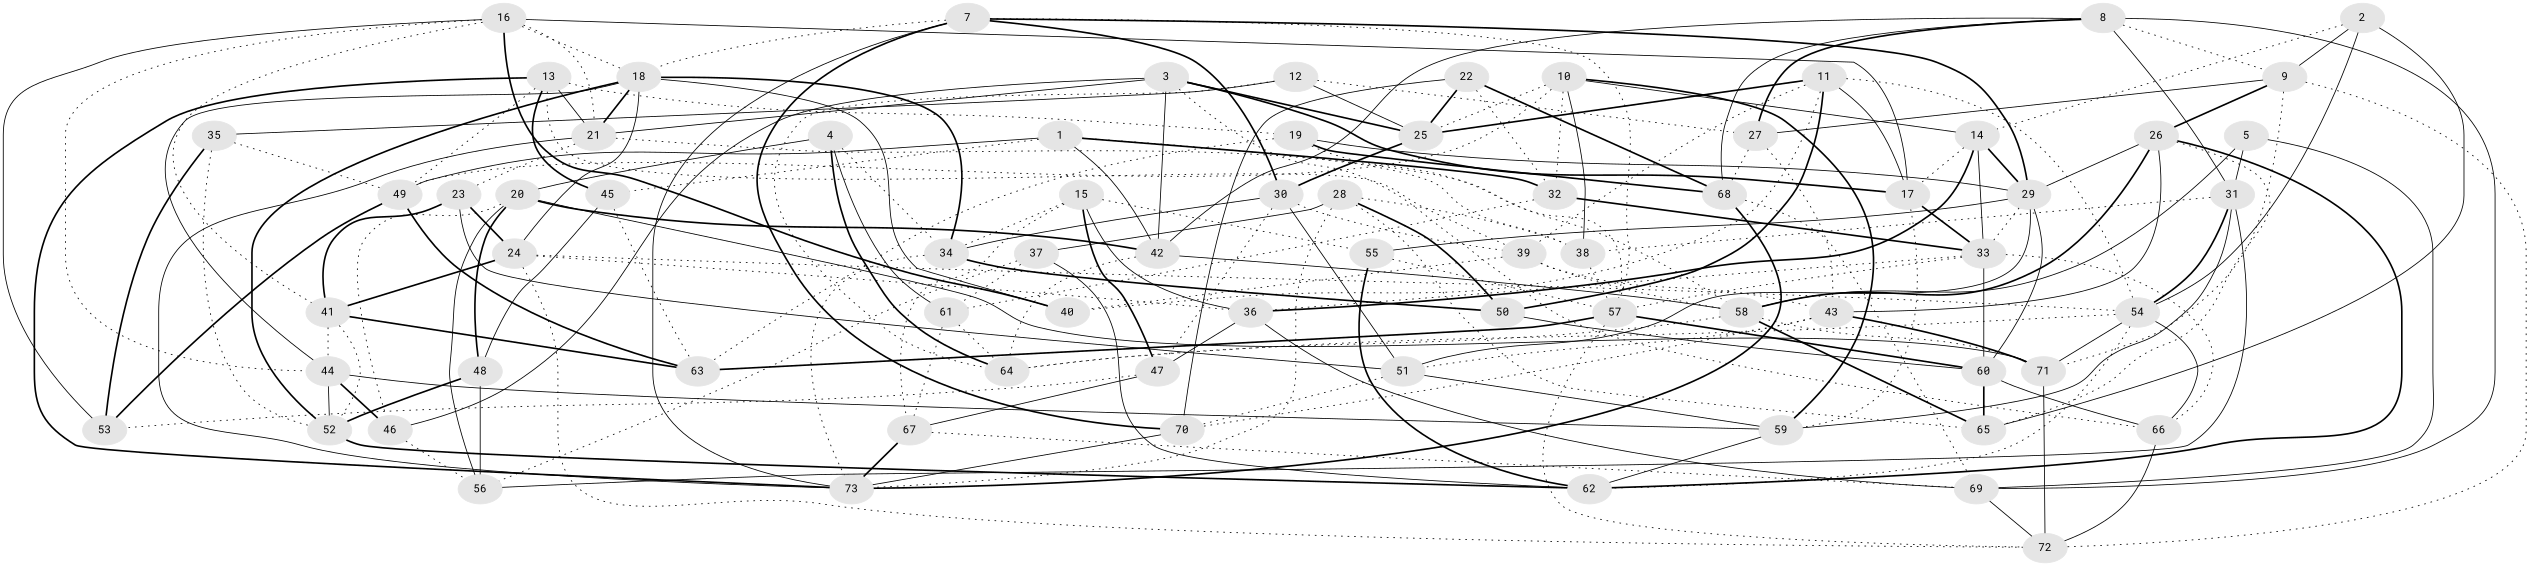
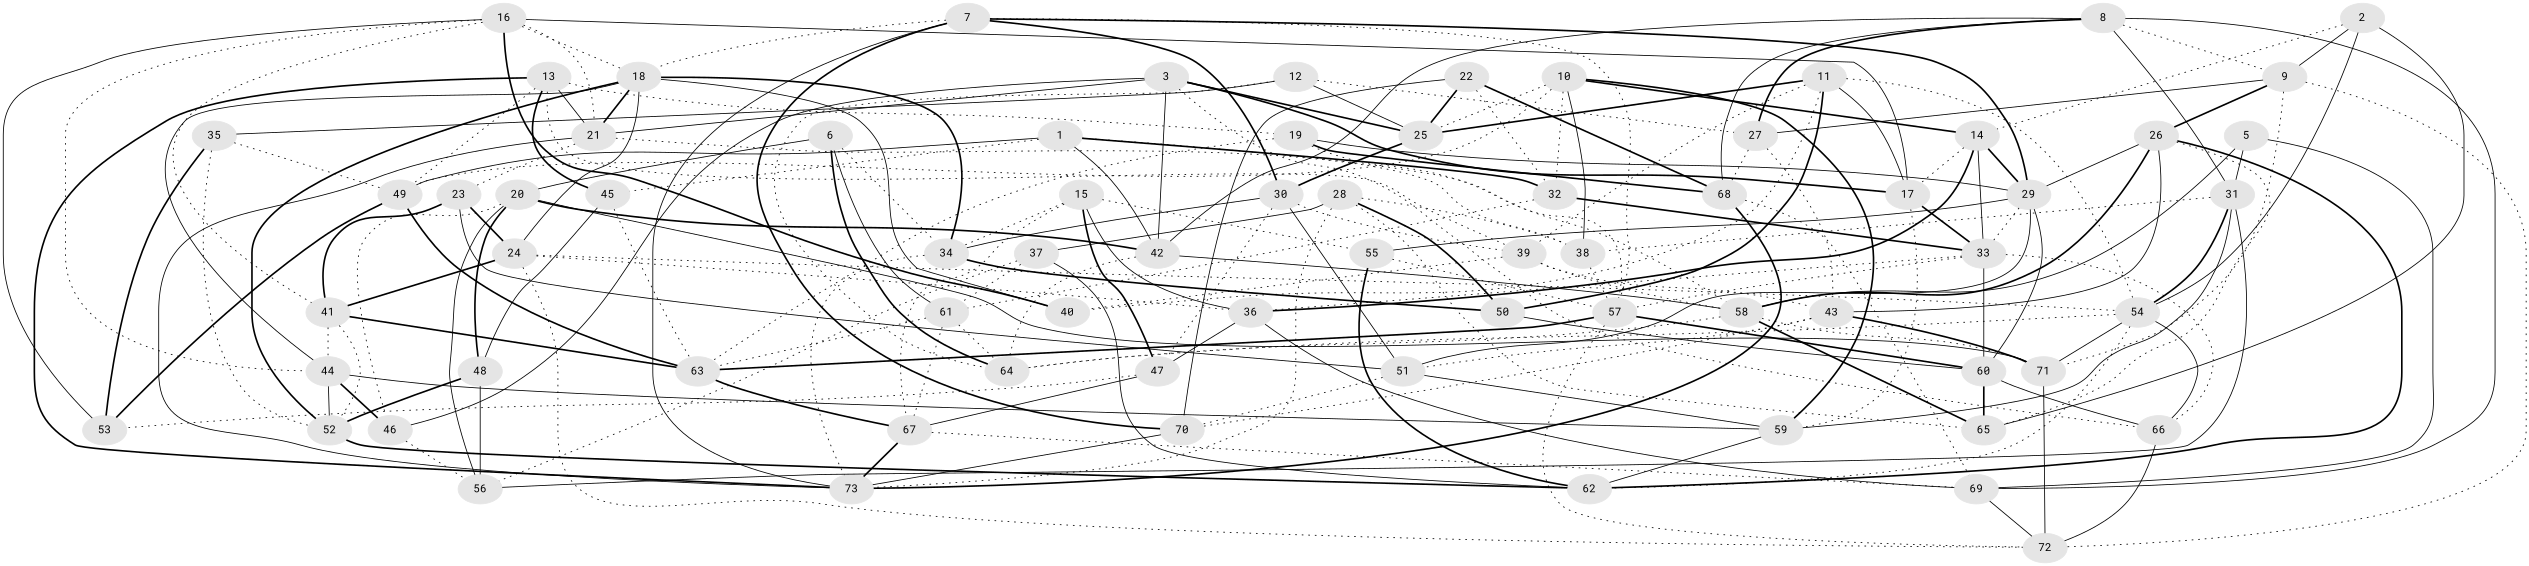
(1771, 106) -> (1771, 106)
(830, 136) -> (830, 136)
none -> (843, 337)
none -> (810, 408)
